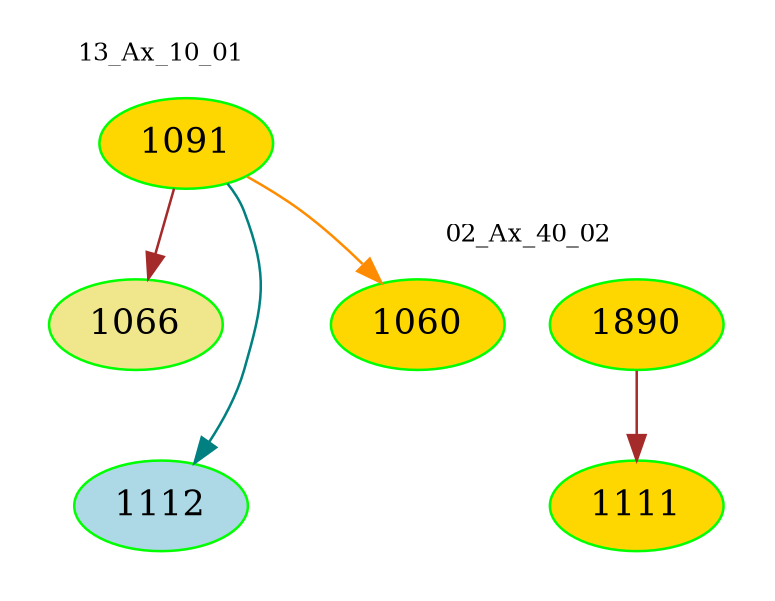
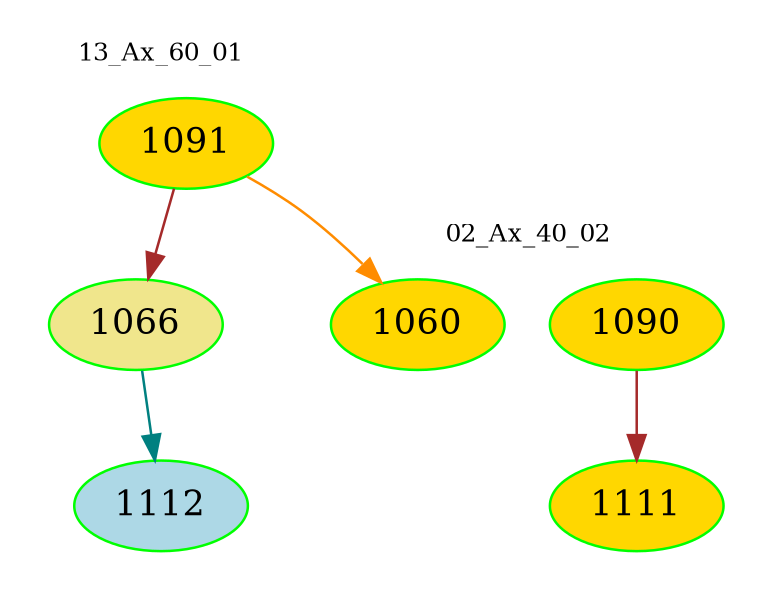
(161, 54) -> (161, 54)
(258, 314) -> (147, 403)
(637, 325) -> (637, 325)
